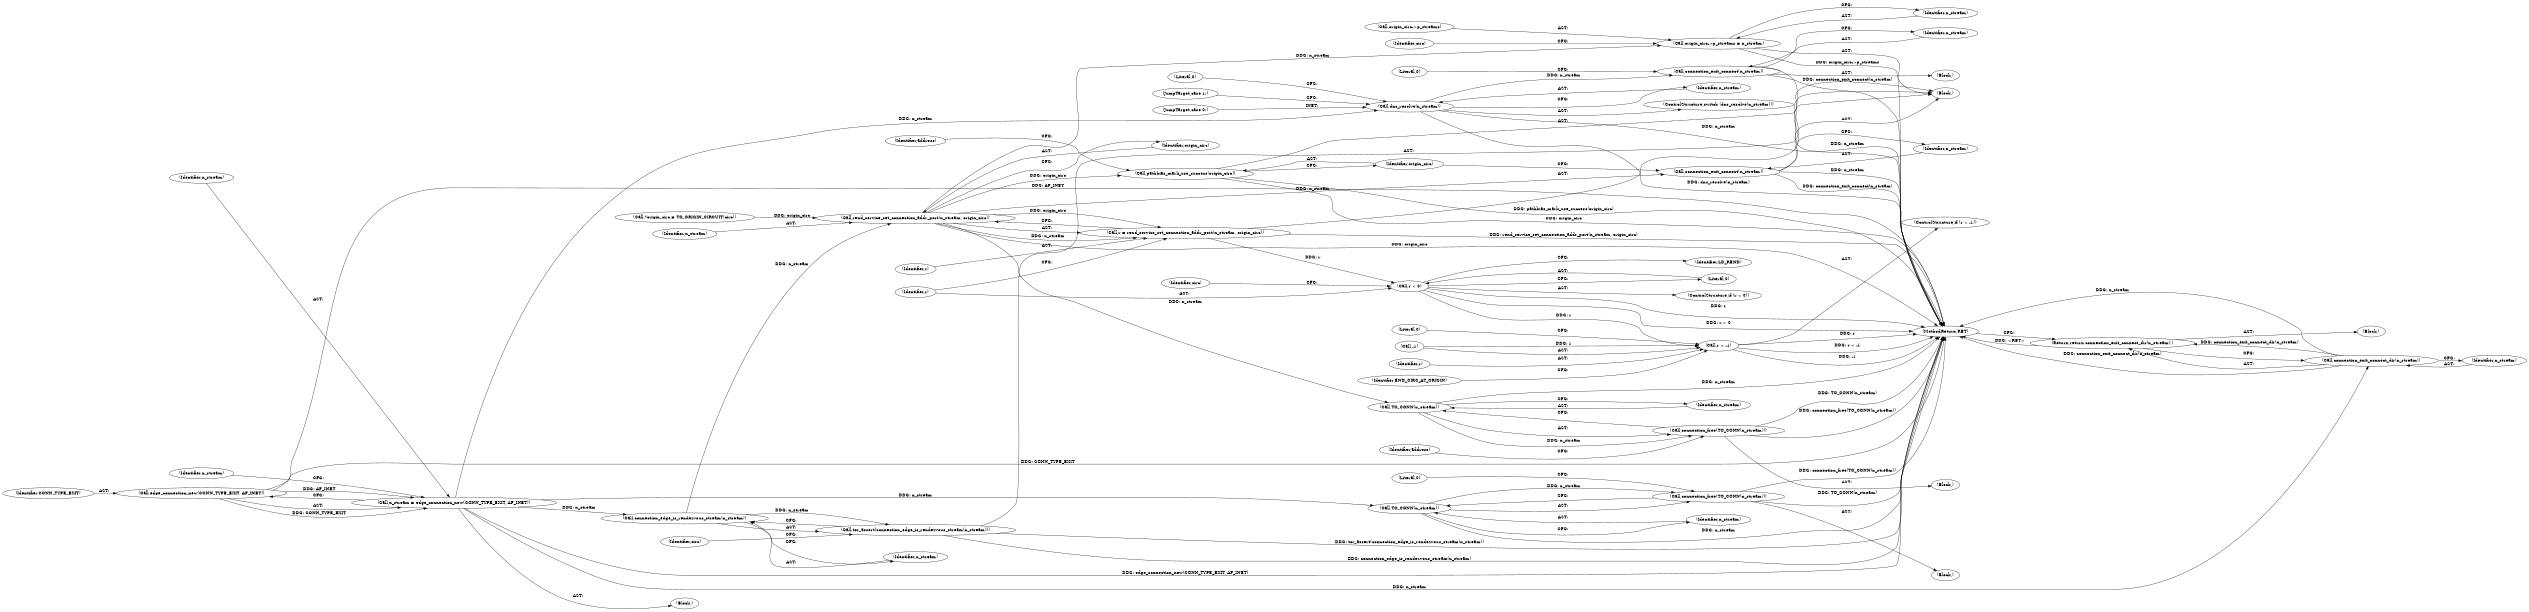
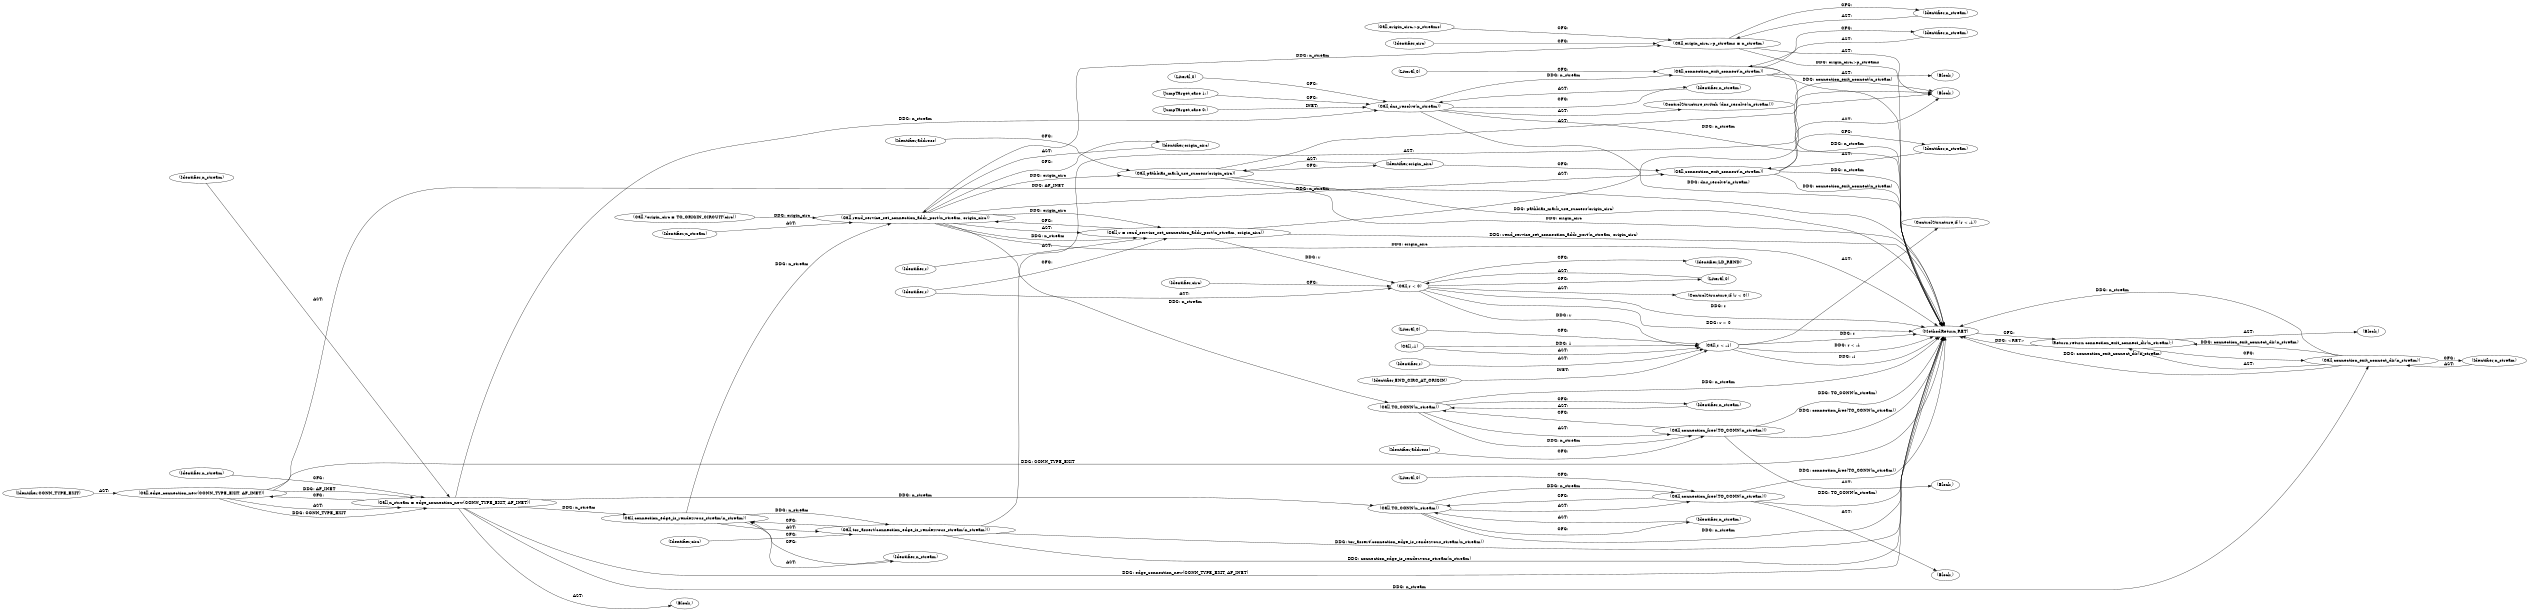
(1564, 28) -> (1564, 28)
(1564, 370) -> (1564, 370)
